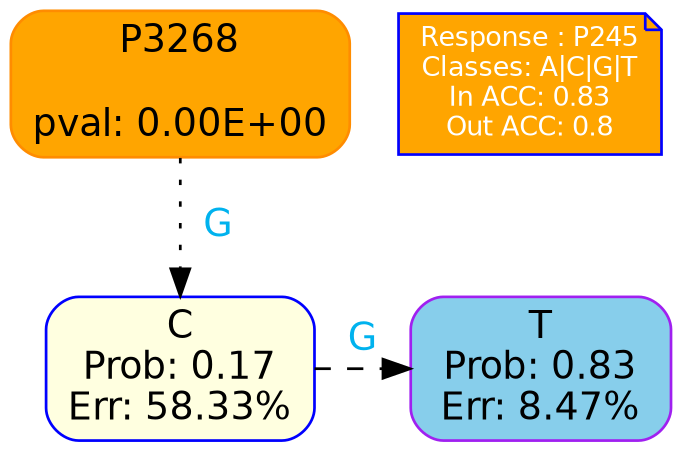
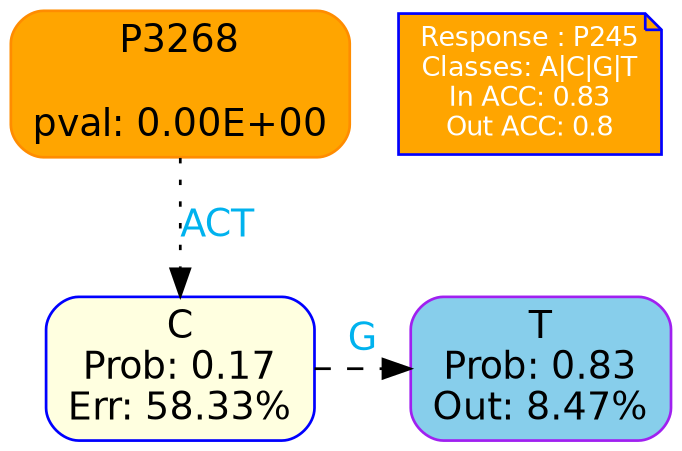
(218, 226) -> (218, 226)
(541, 369) -> (541, 369)
